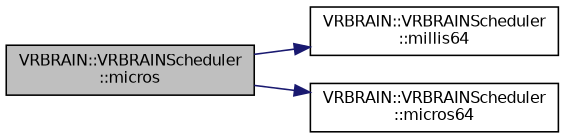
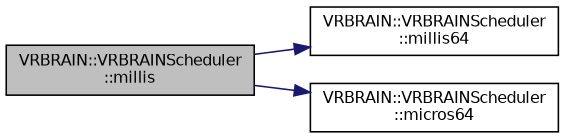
(130, 70) -> (130, 70)
